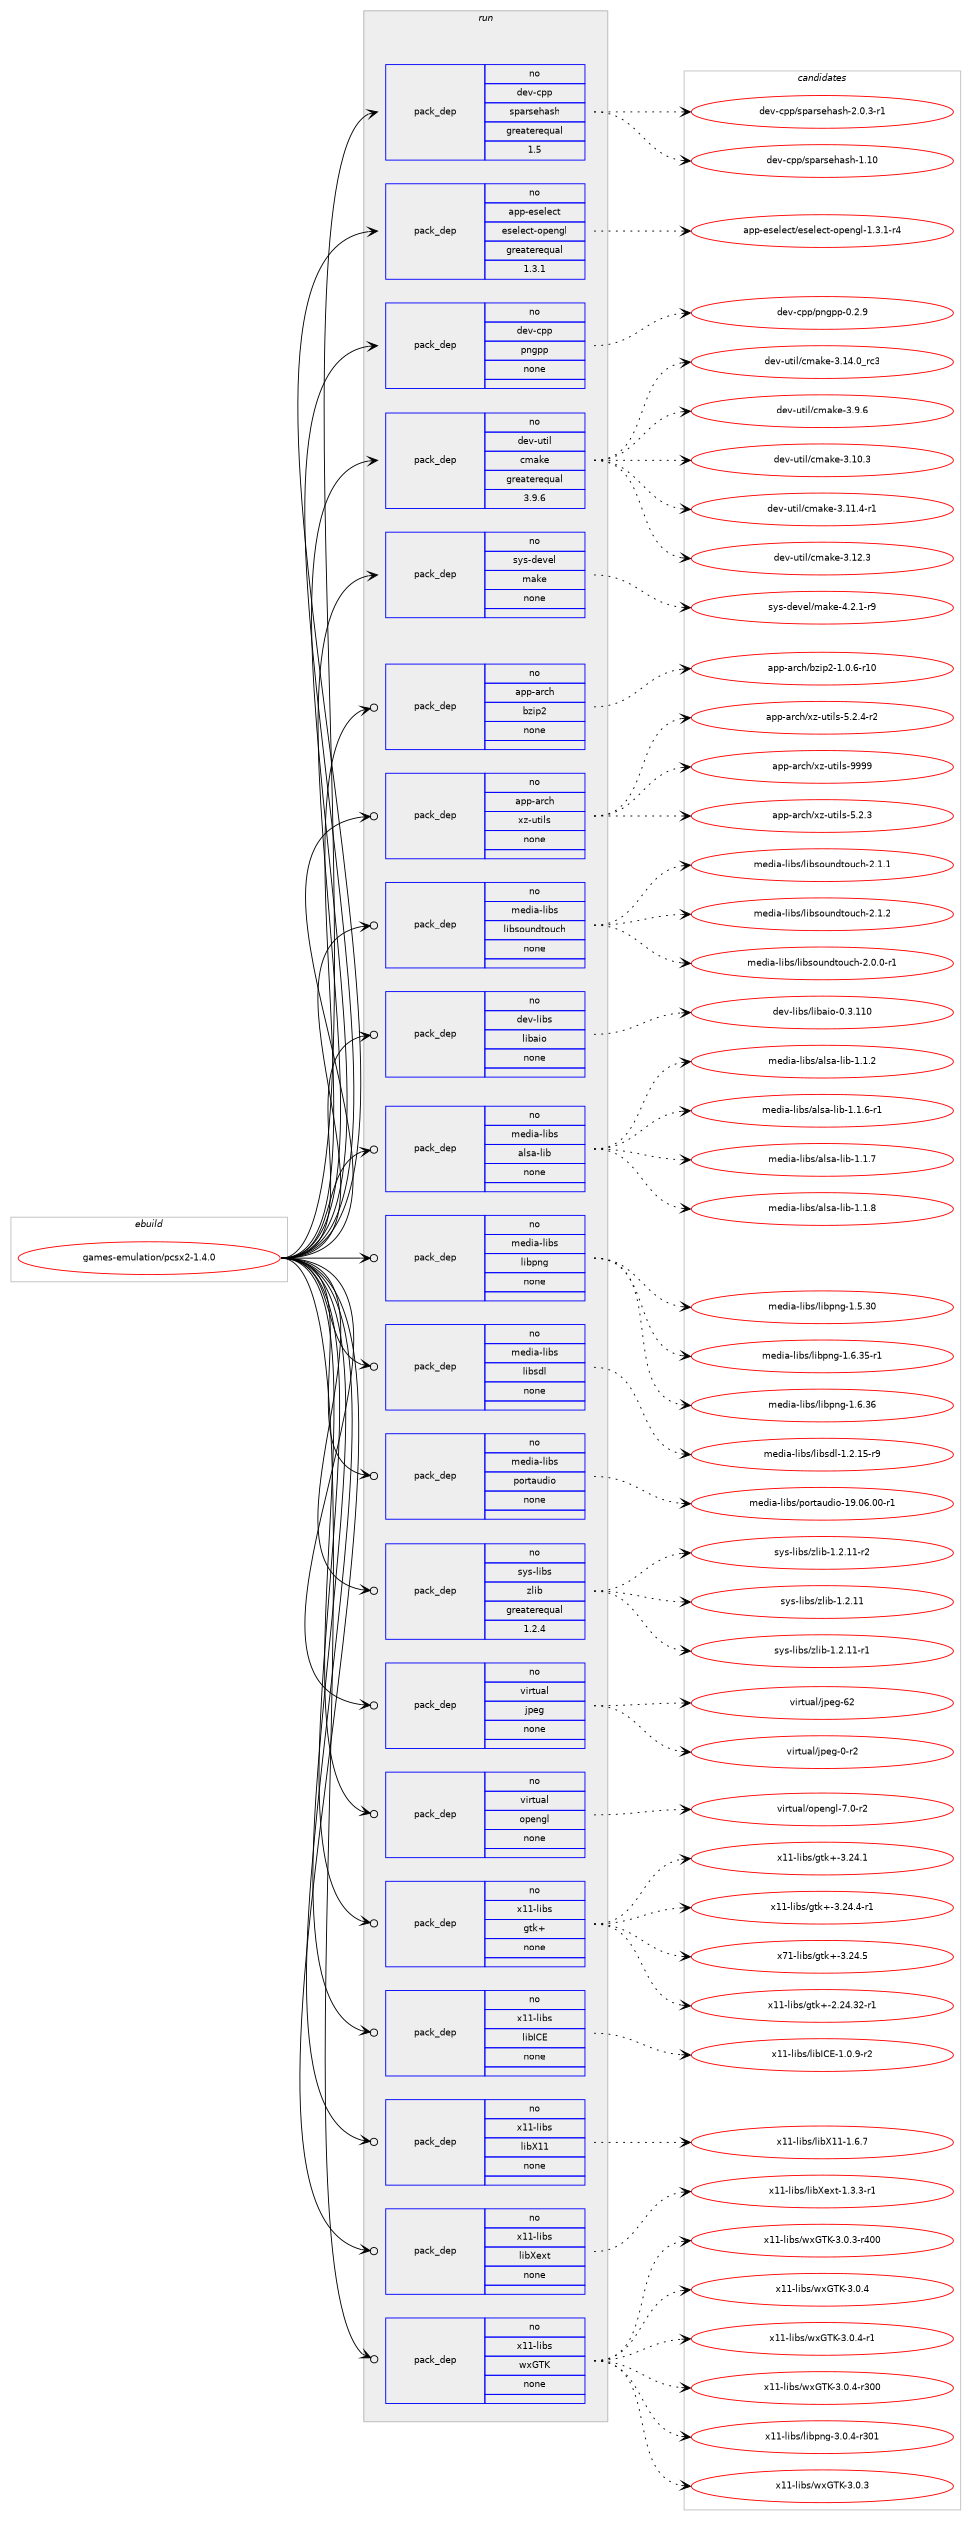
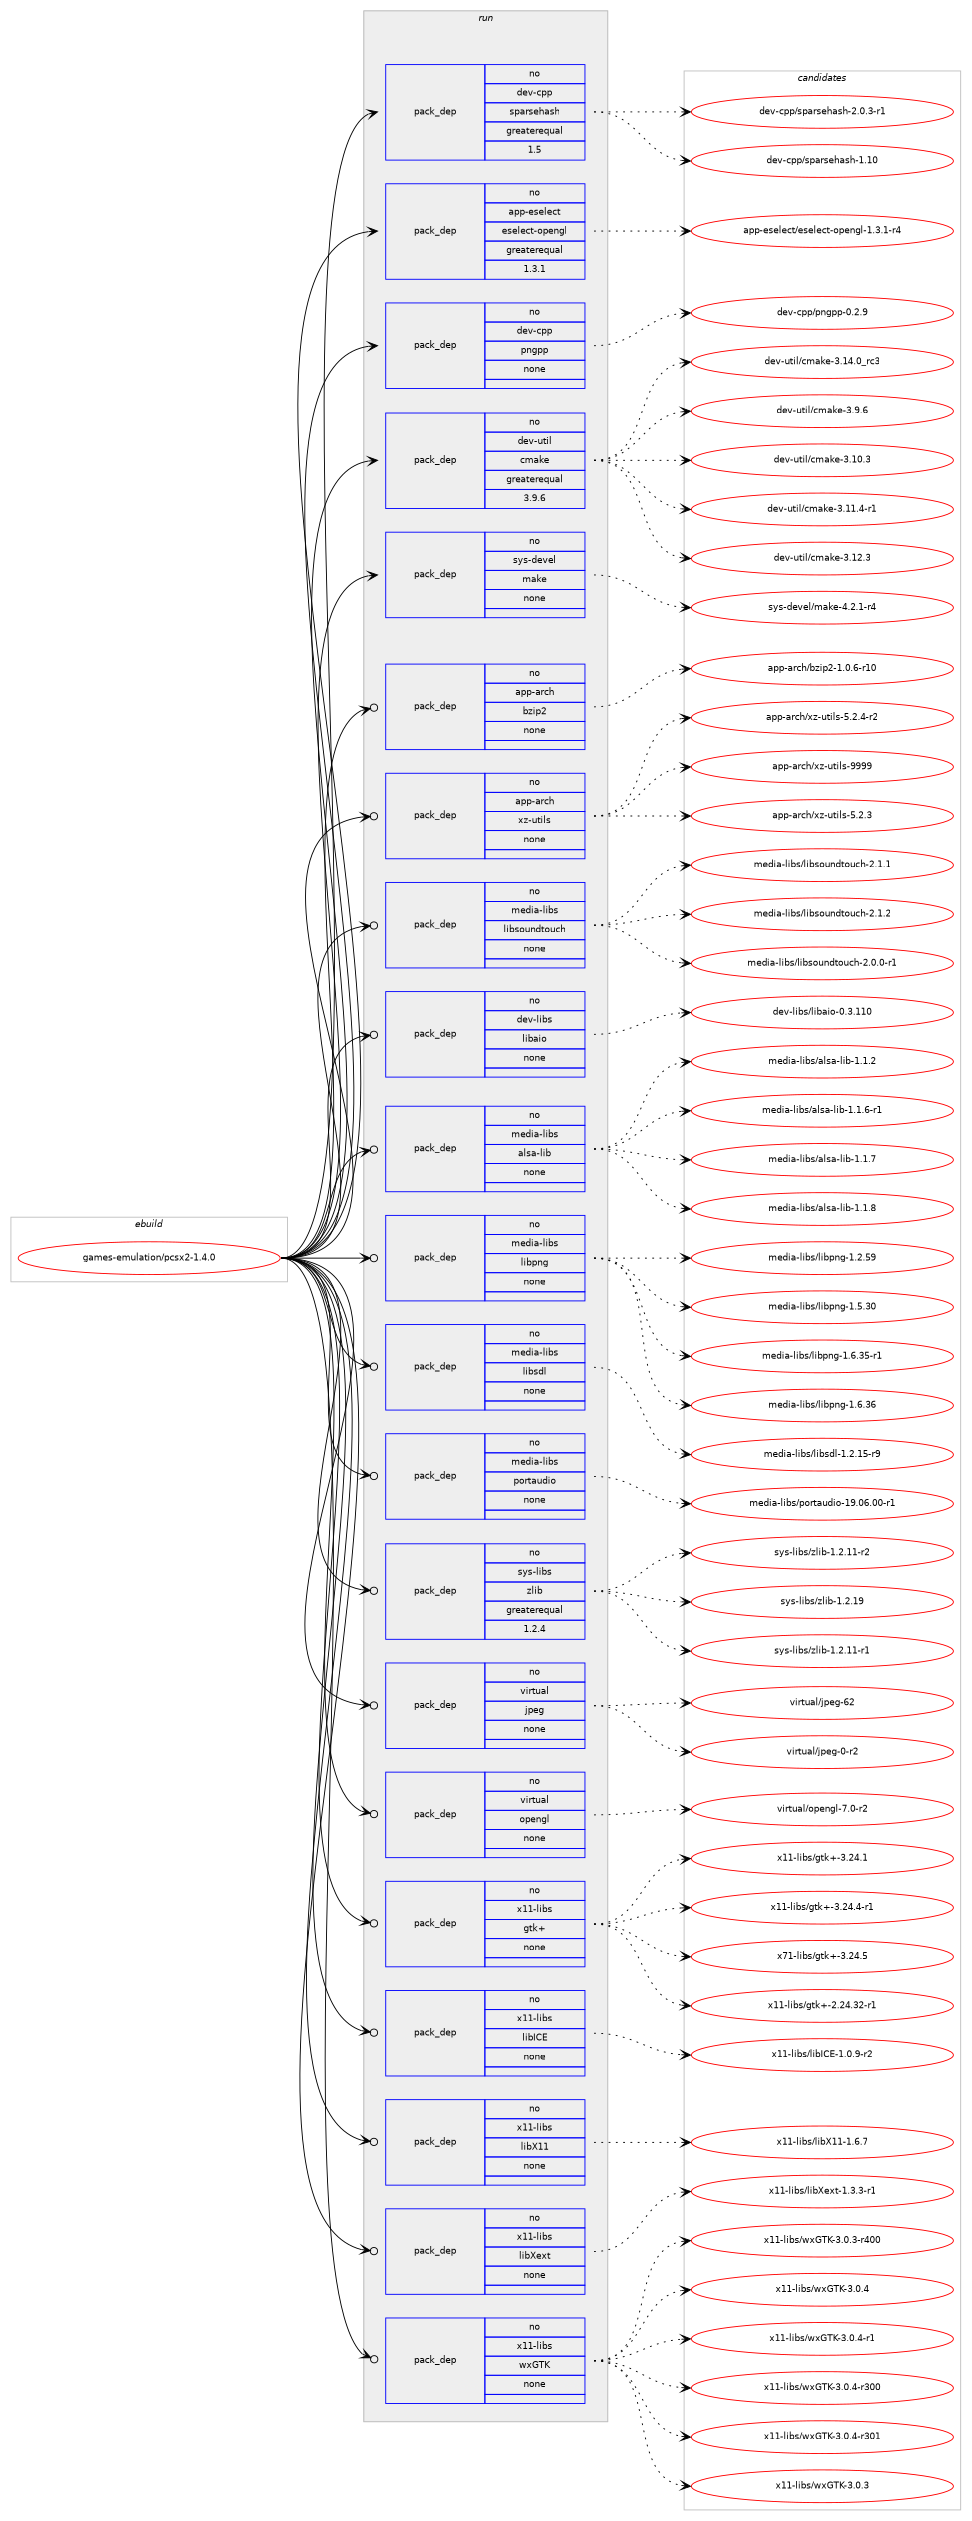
(822, 608) -> (822, 608)
none -> (822, 1258)
(822, 1602) -> (822, 1602)
(822, 2437) -> (822, 2437)
